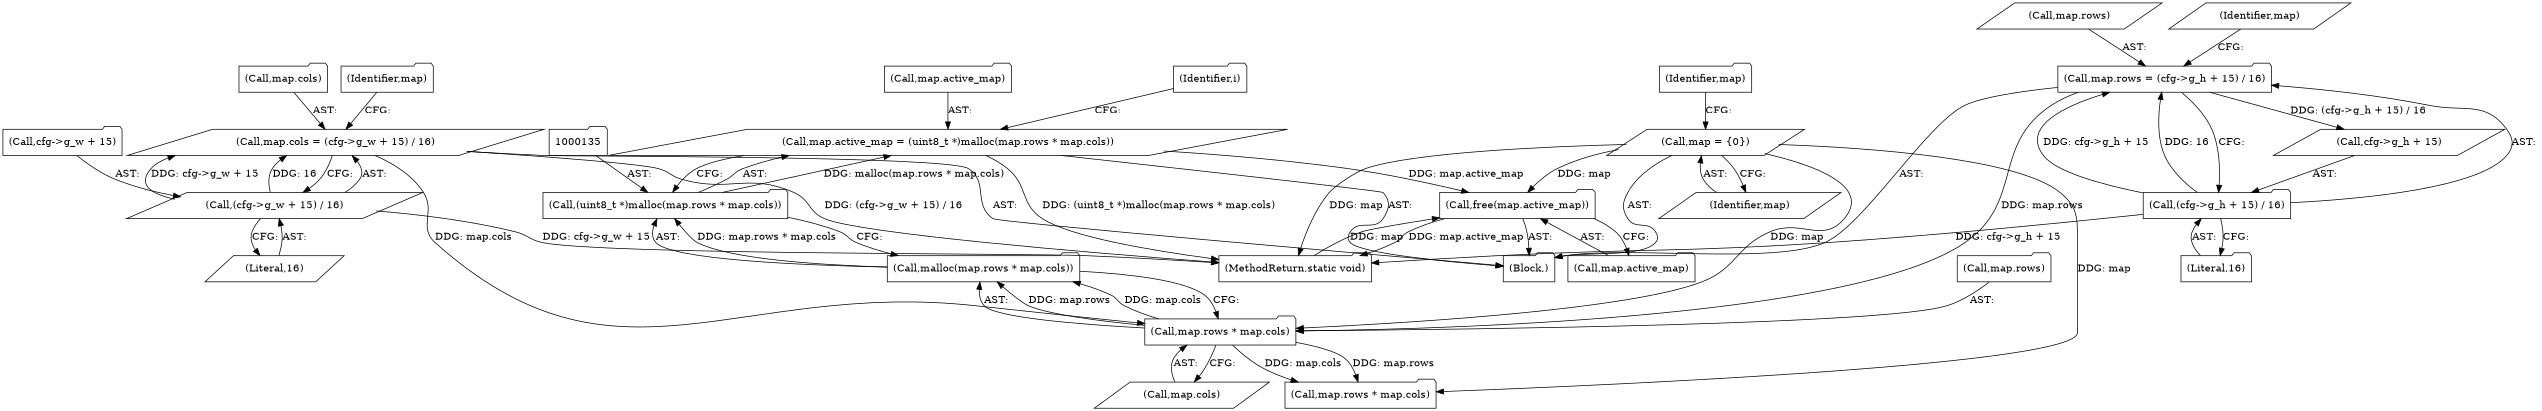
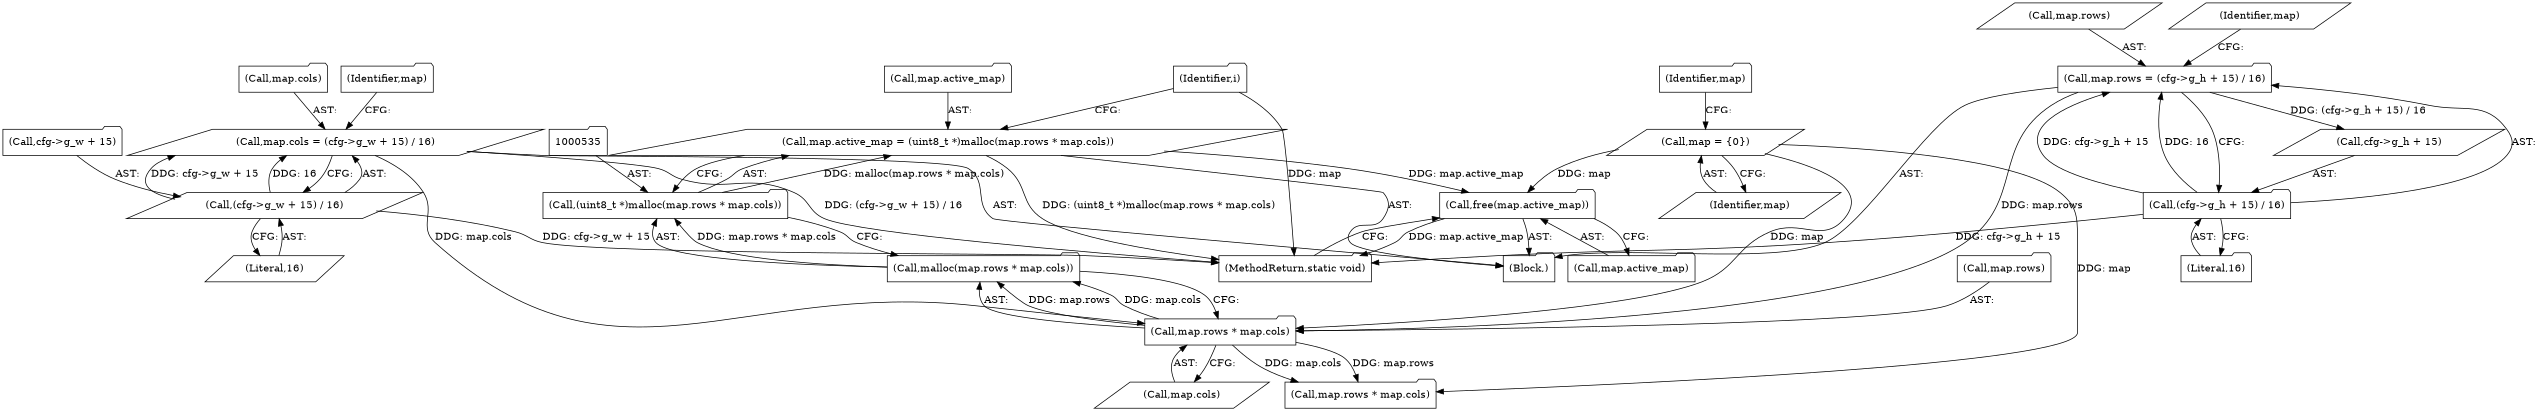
(578, 142) -> (578, 142)
(1442, 155) -> (1286, 156)
(1652, 228) -> none
(1377, 237) -> (1377, 237)
